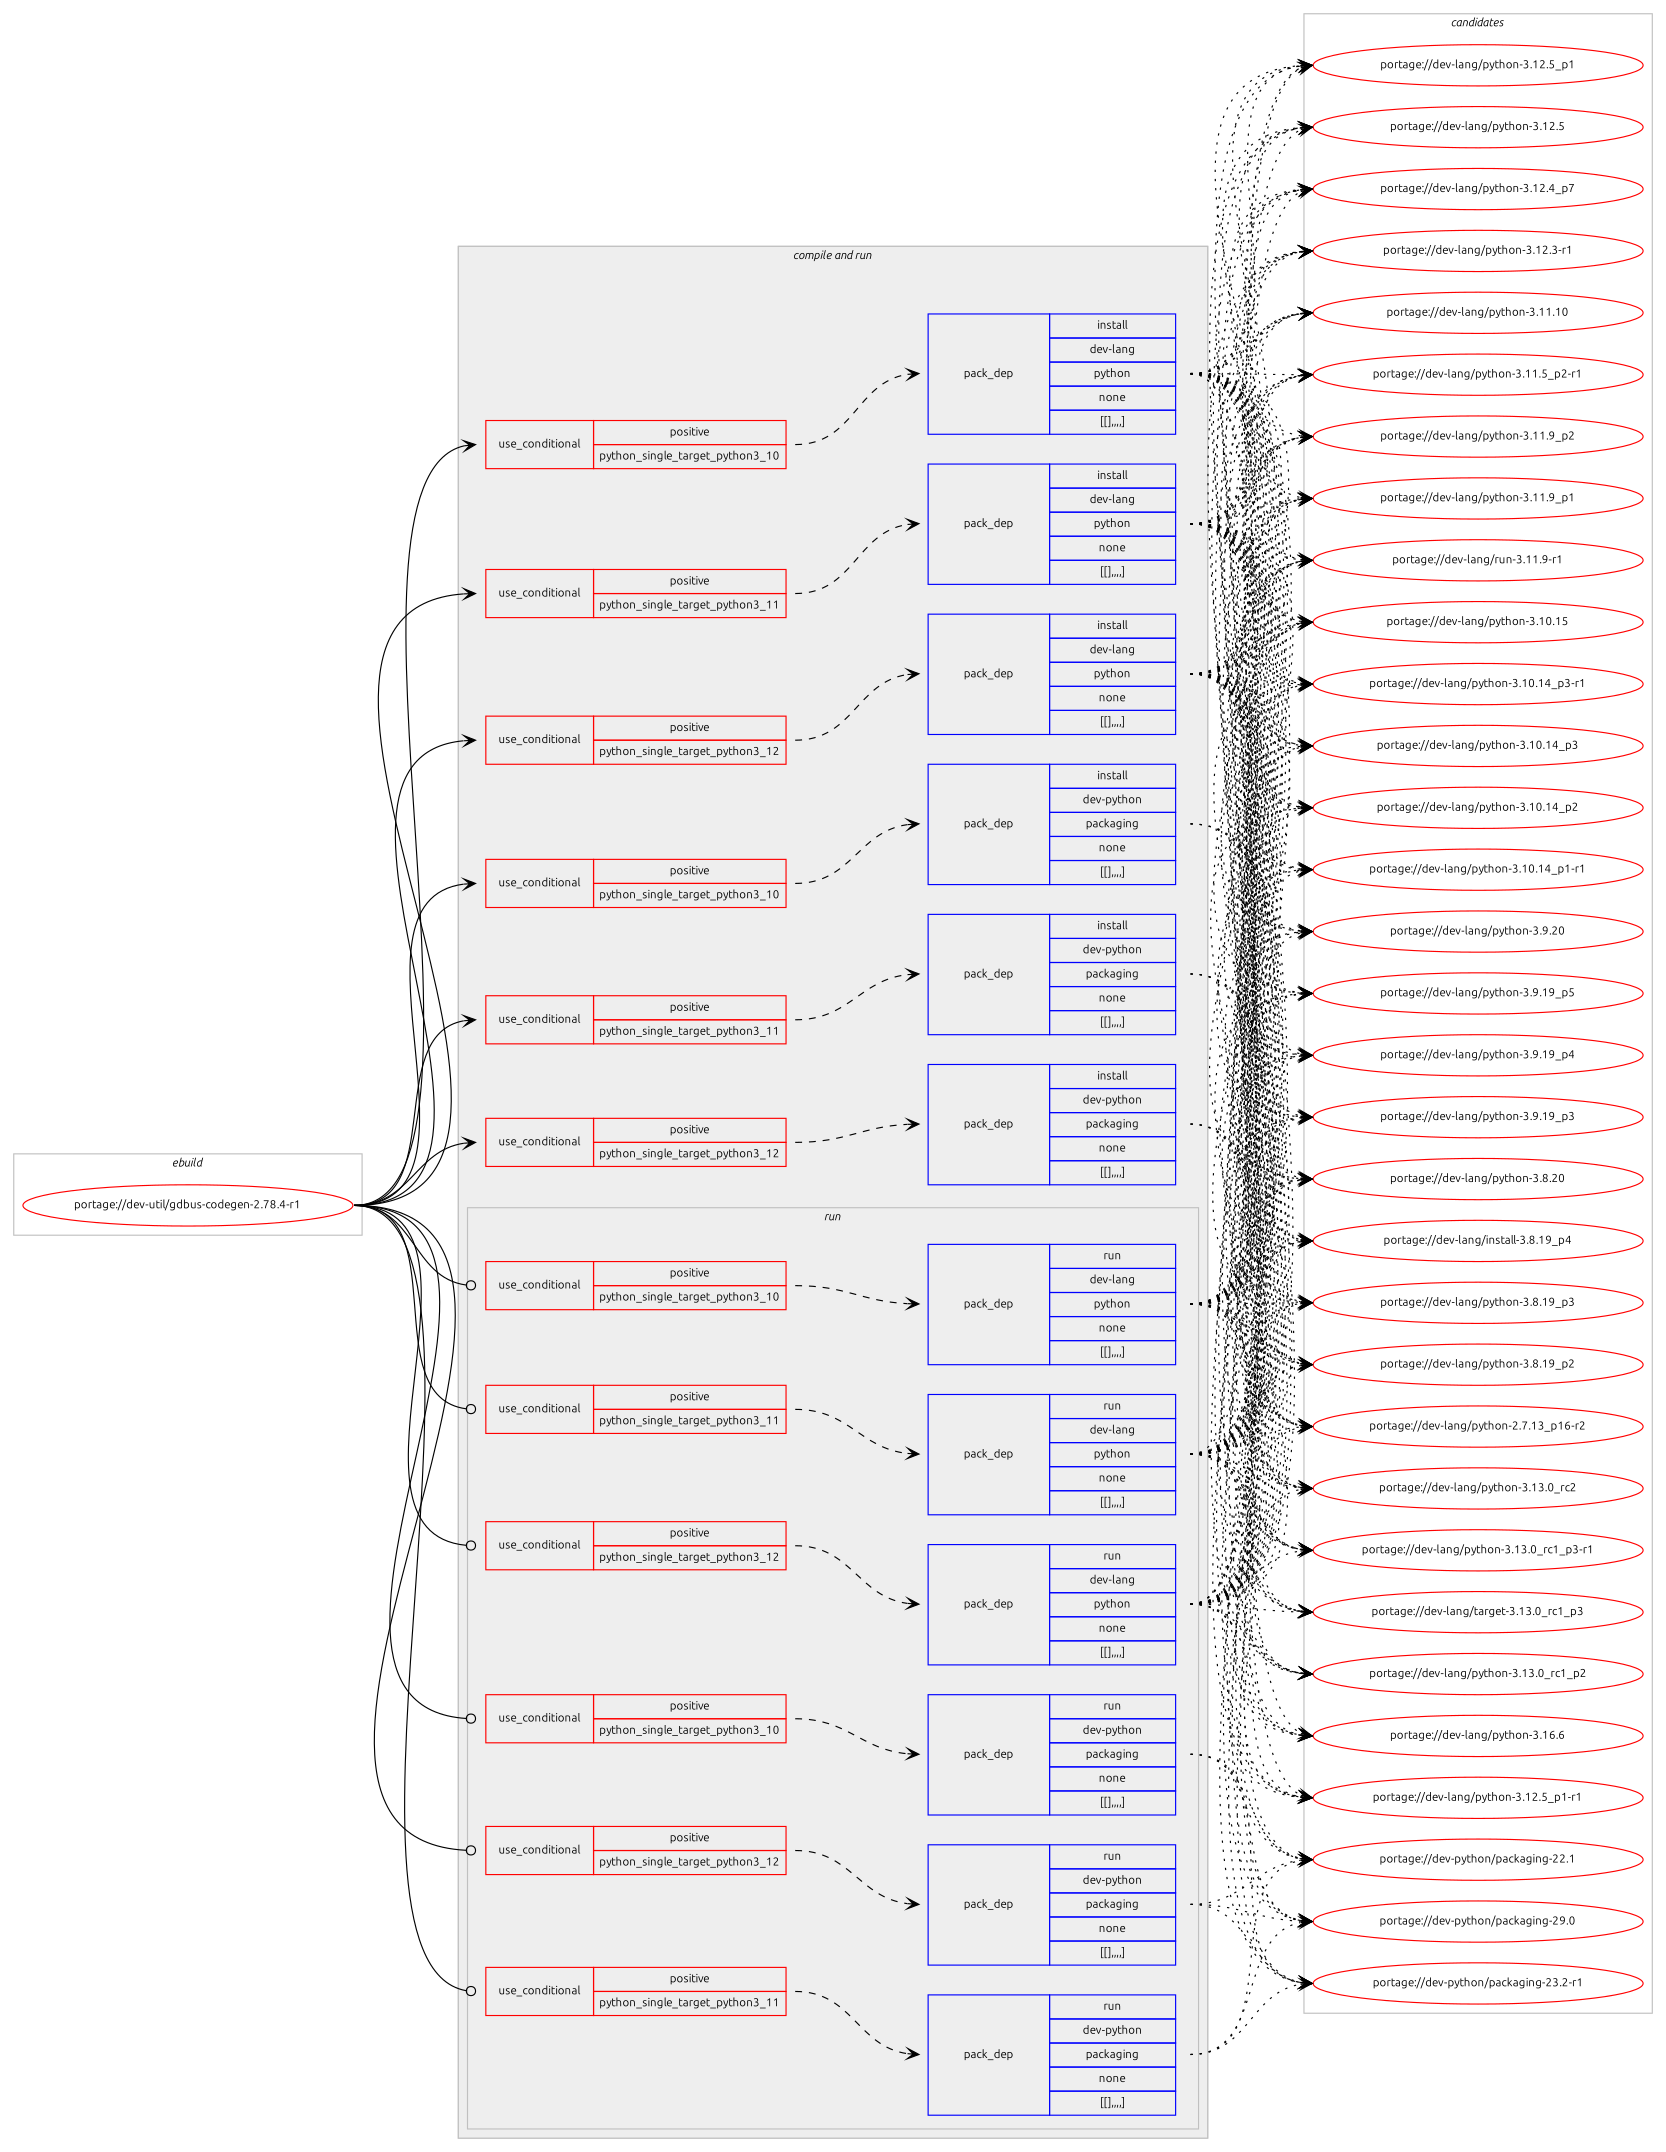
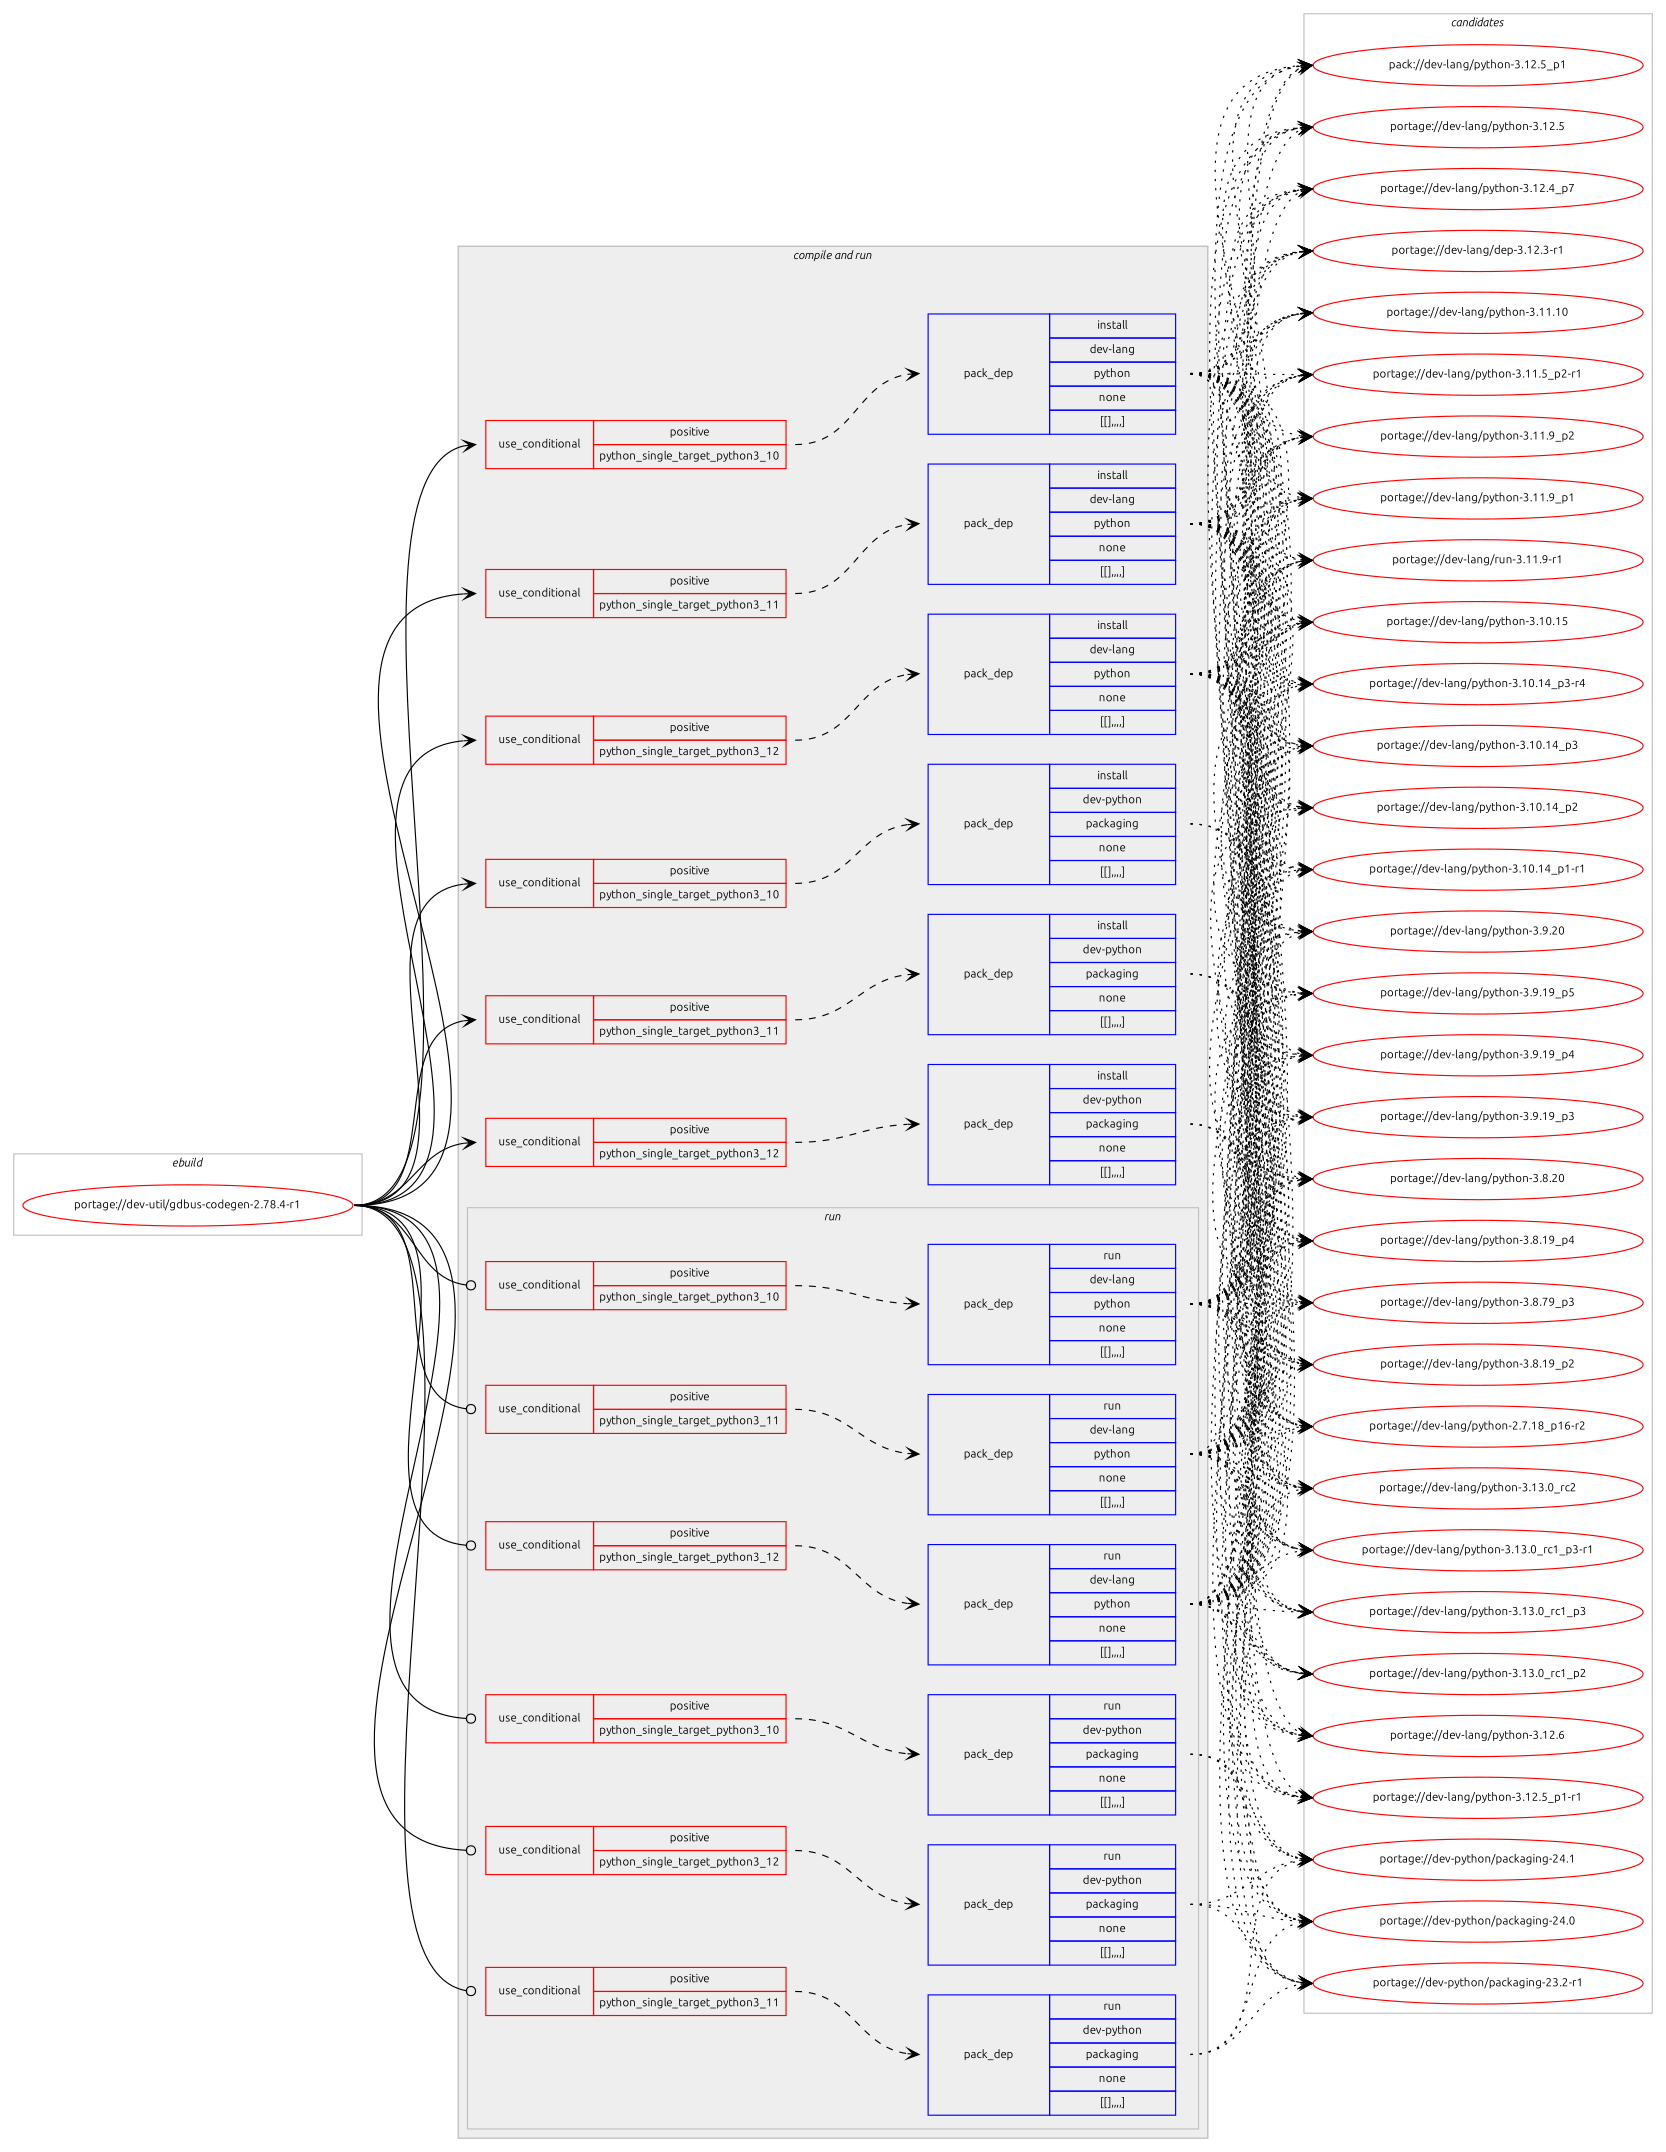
(1478, 65) -> (1478, 65)
(1478, 251) -> (1478, 251)
(1478, 684) -> (1478, 684)
(1478, 1241) -> (1478, 1241)
(1478, 1303) -> (1478, 1303)
(1478, 1427) -> (1478, 1427)
(1478, 1612) -> (1478, 1612)
(1478, 1736) -> (1478, 1736)
(1478, 1860) -> (1478, 1860)
(1478, 1922) -> (1478, 1922)
